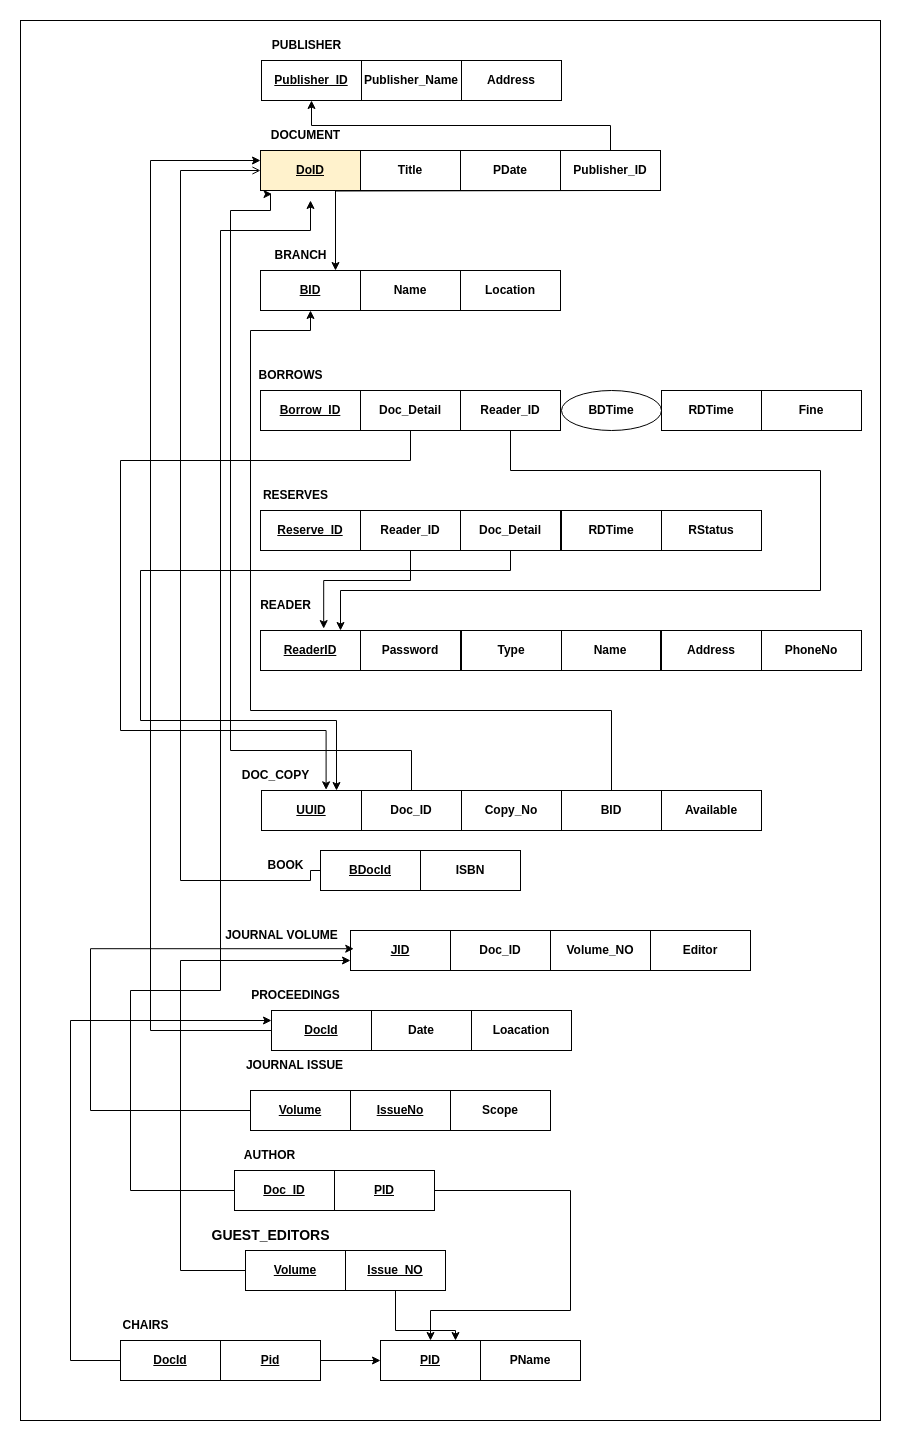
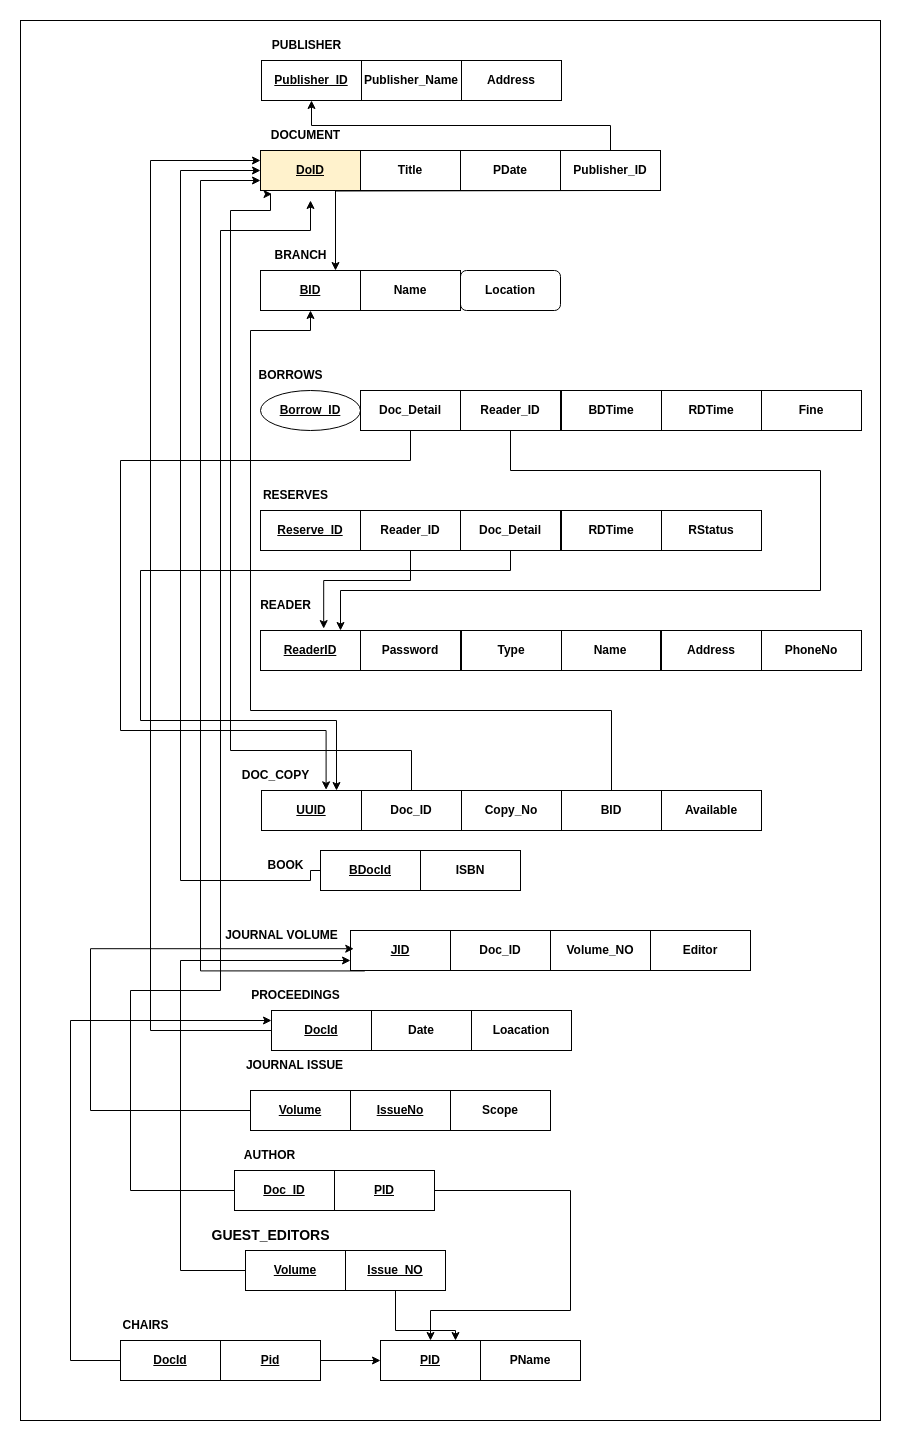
(254, 171) -> (252, 171)
(511, 291) -> (511, 291)
(311, 411) -> (311, 411)
(612, 411) -> (612, 411)
none -> (201, 625)
